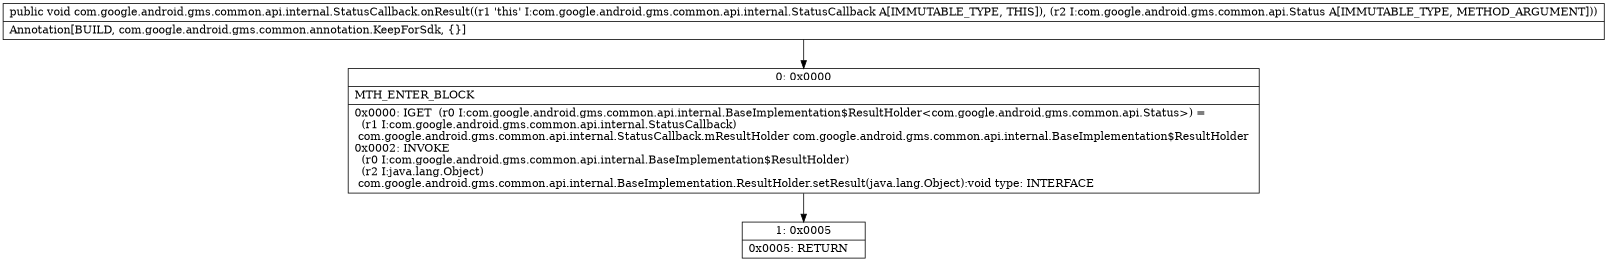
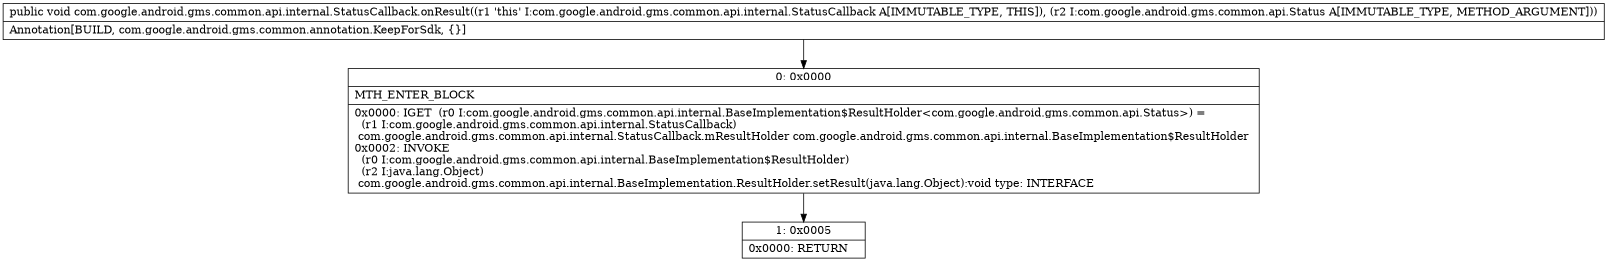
(804, 249) -> (804, 249)
